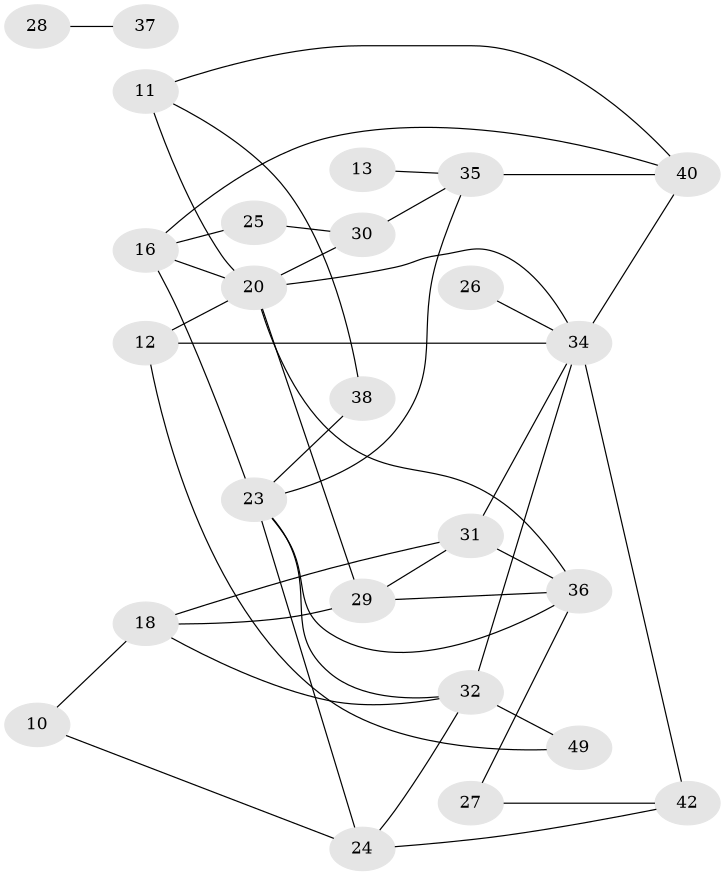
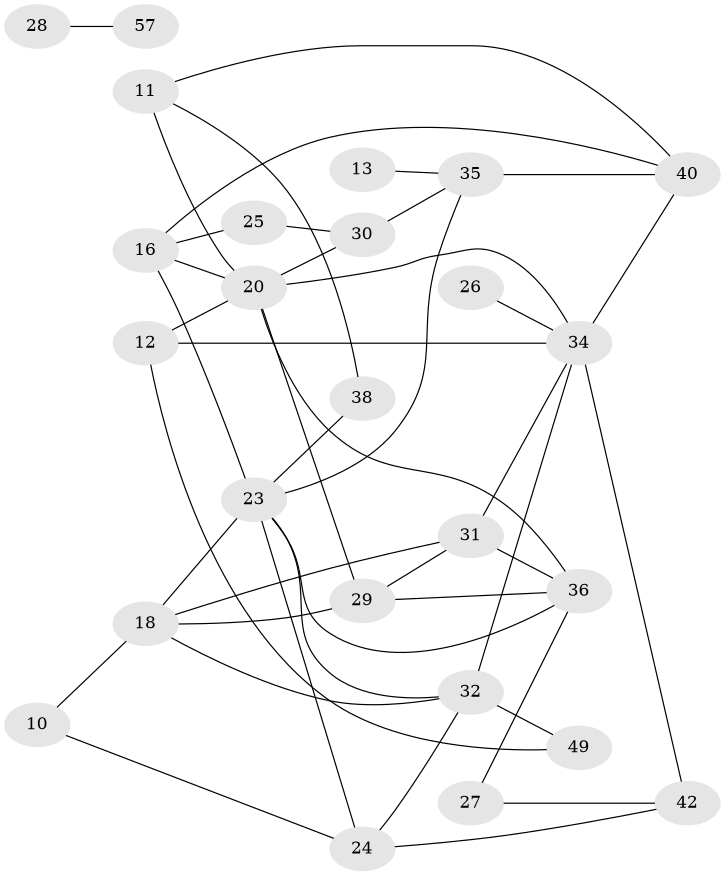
(146, 26) -> (146, 26)
none -> (200, 562)
